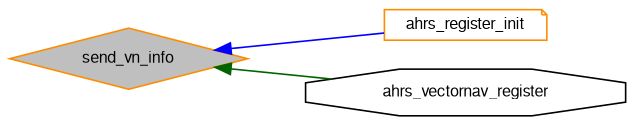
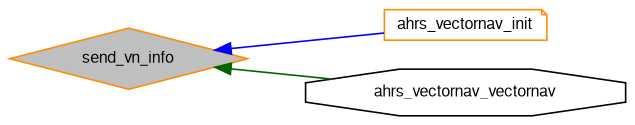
(466, 25) -> (466, 25)
(466, 92) -> (466, 92)
